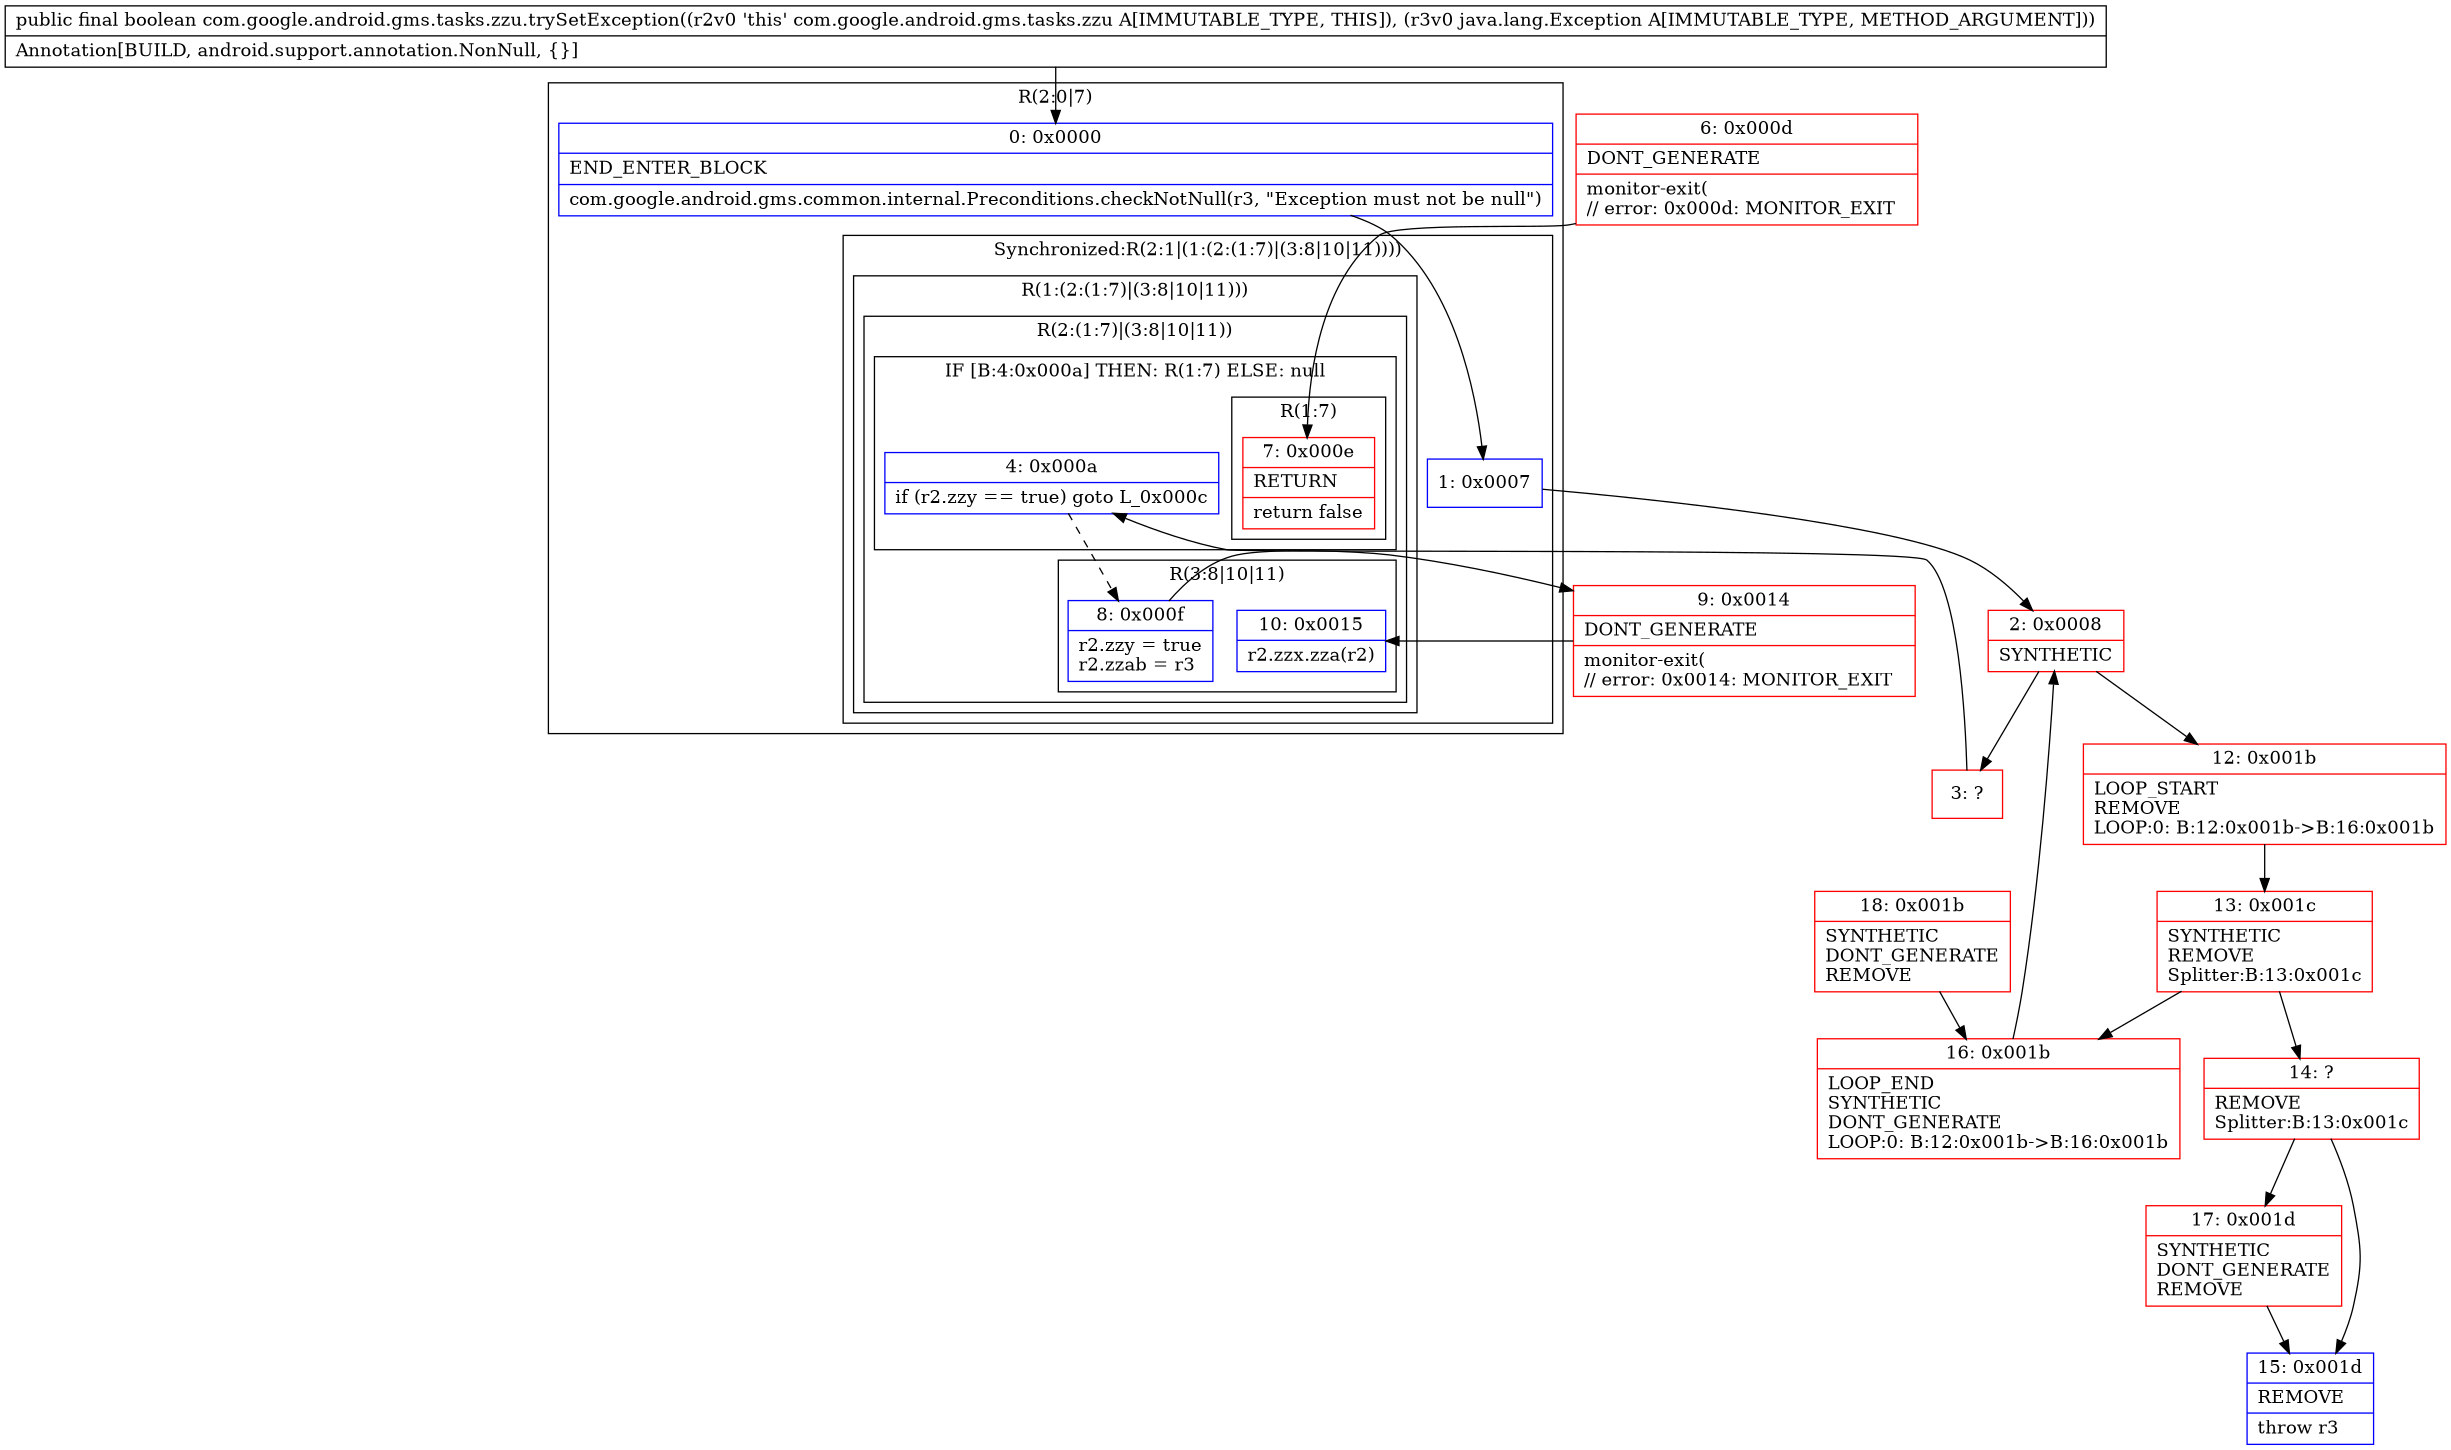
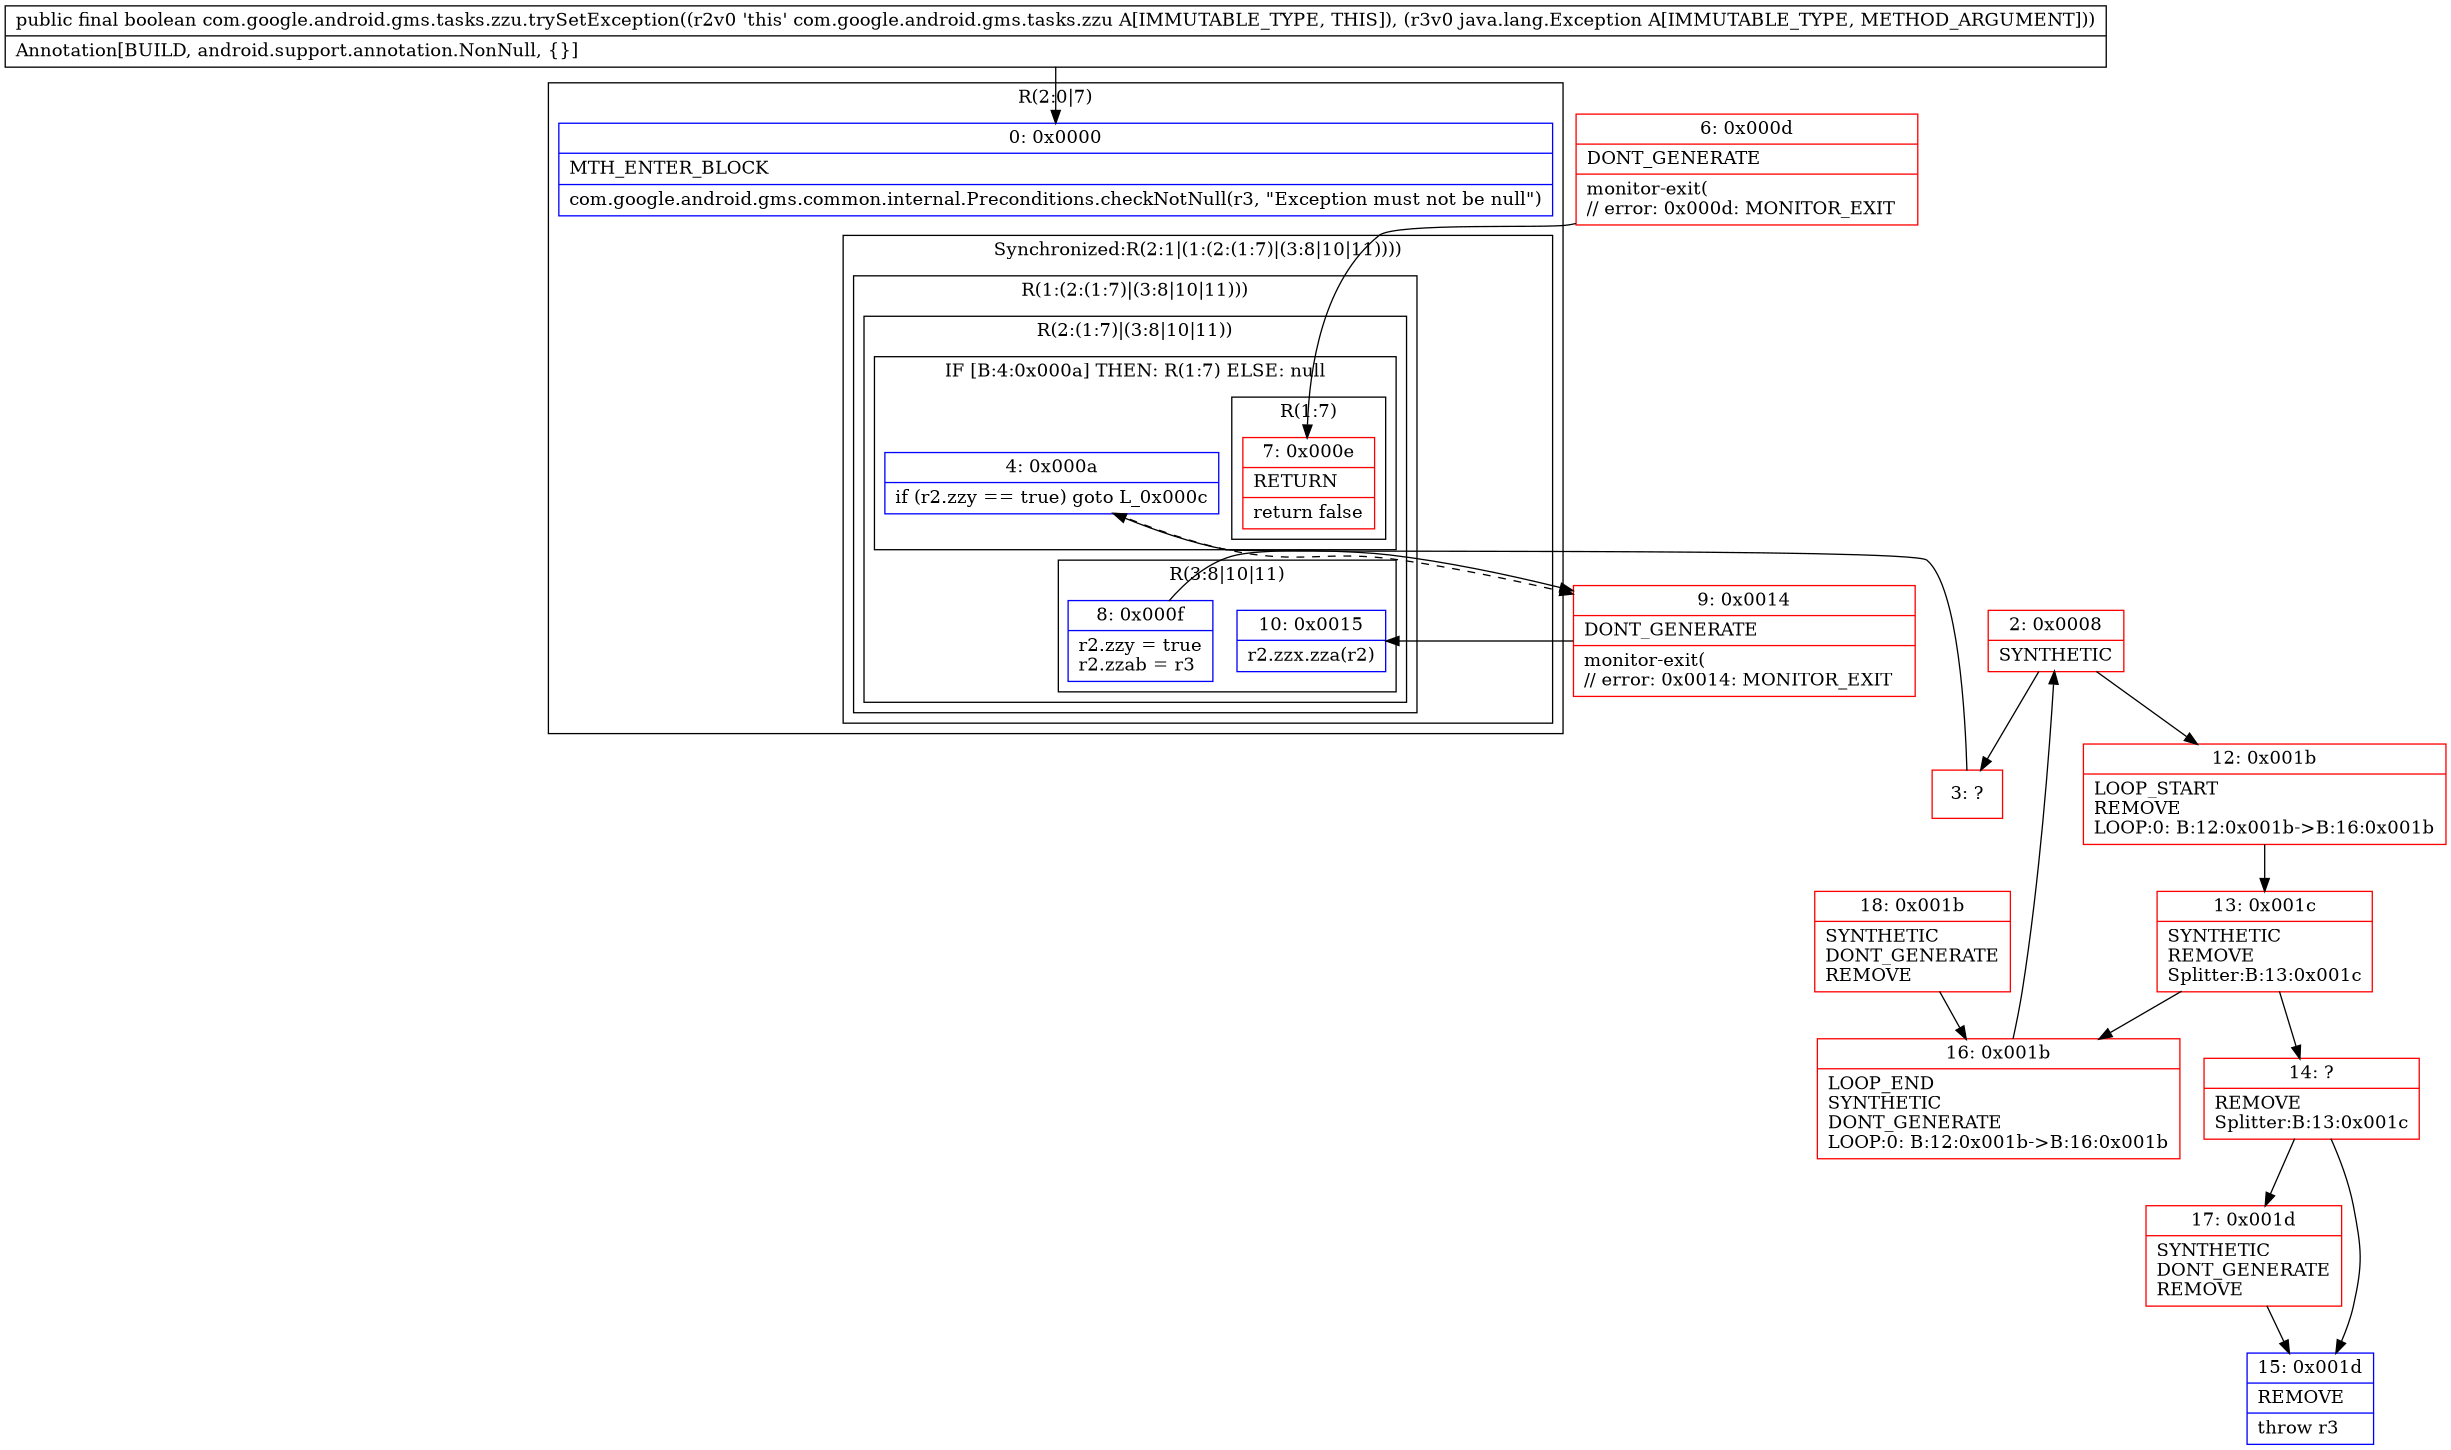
(668, 168) -> (670, 168)
(1485, 483) -> none
(1084, 540) -> (1336, 556)
